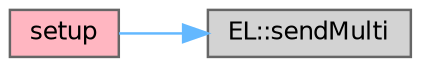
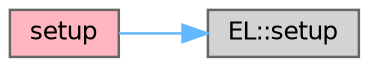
(309, 33) -> (283, 33)
